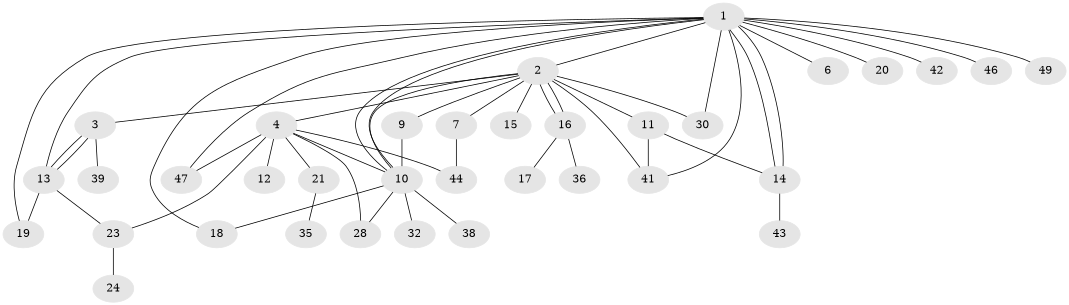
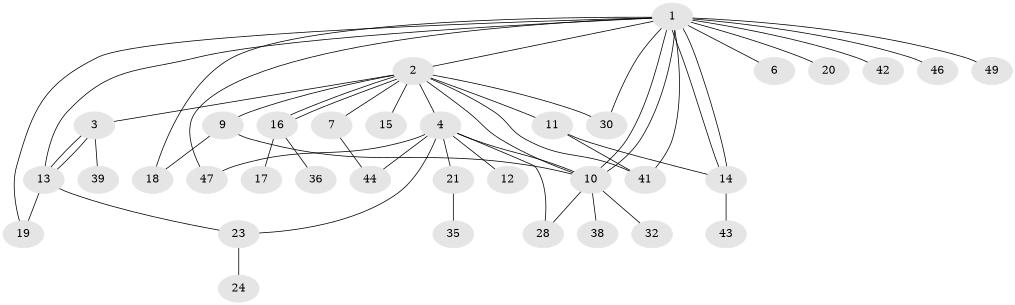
(306, 208) -> (188, 153)
